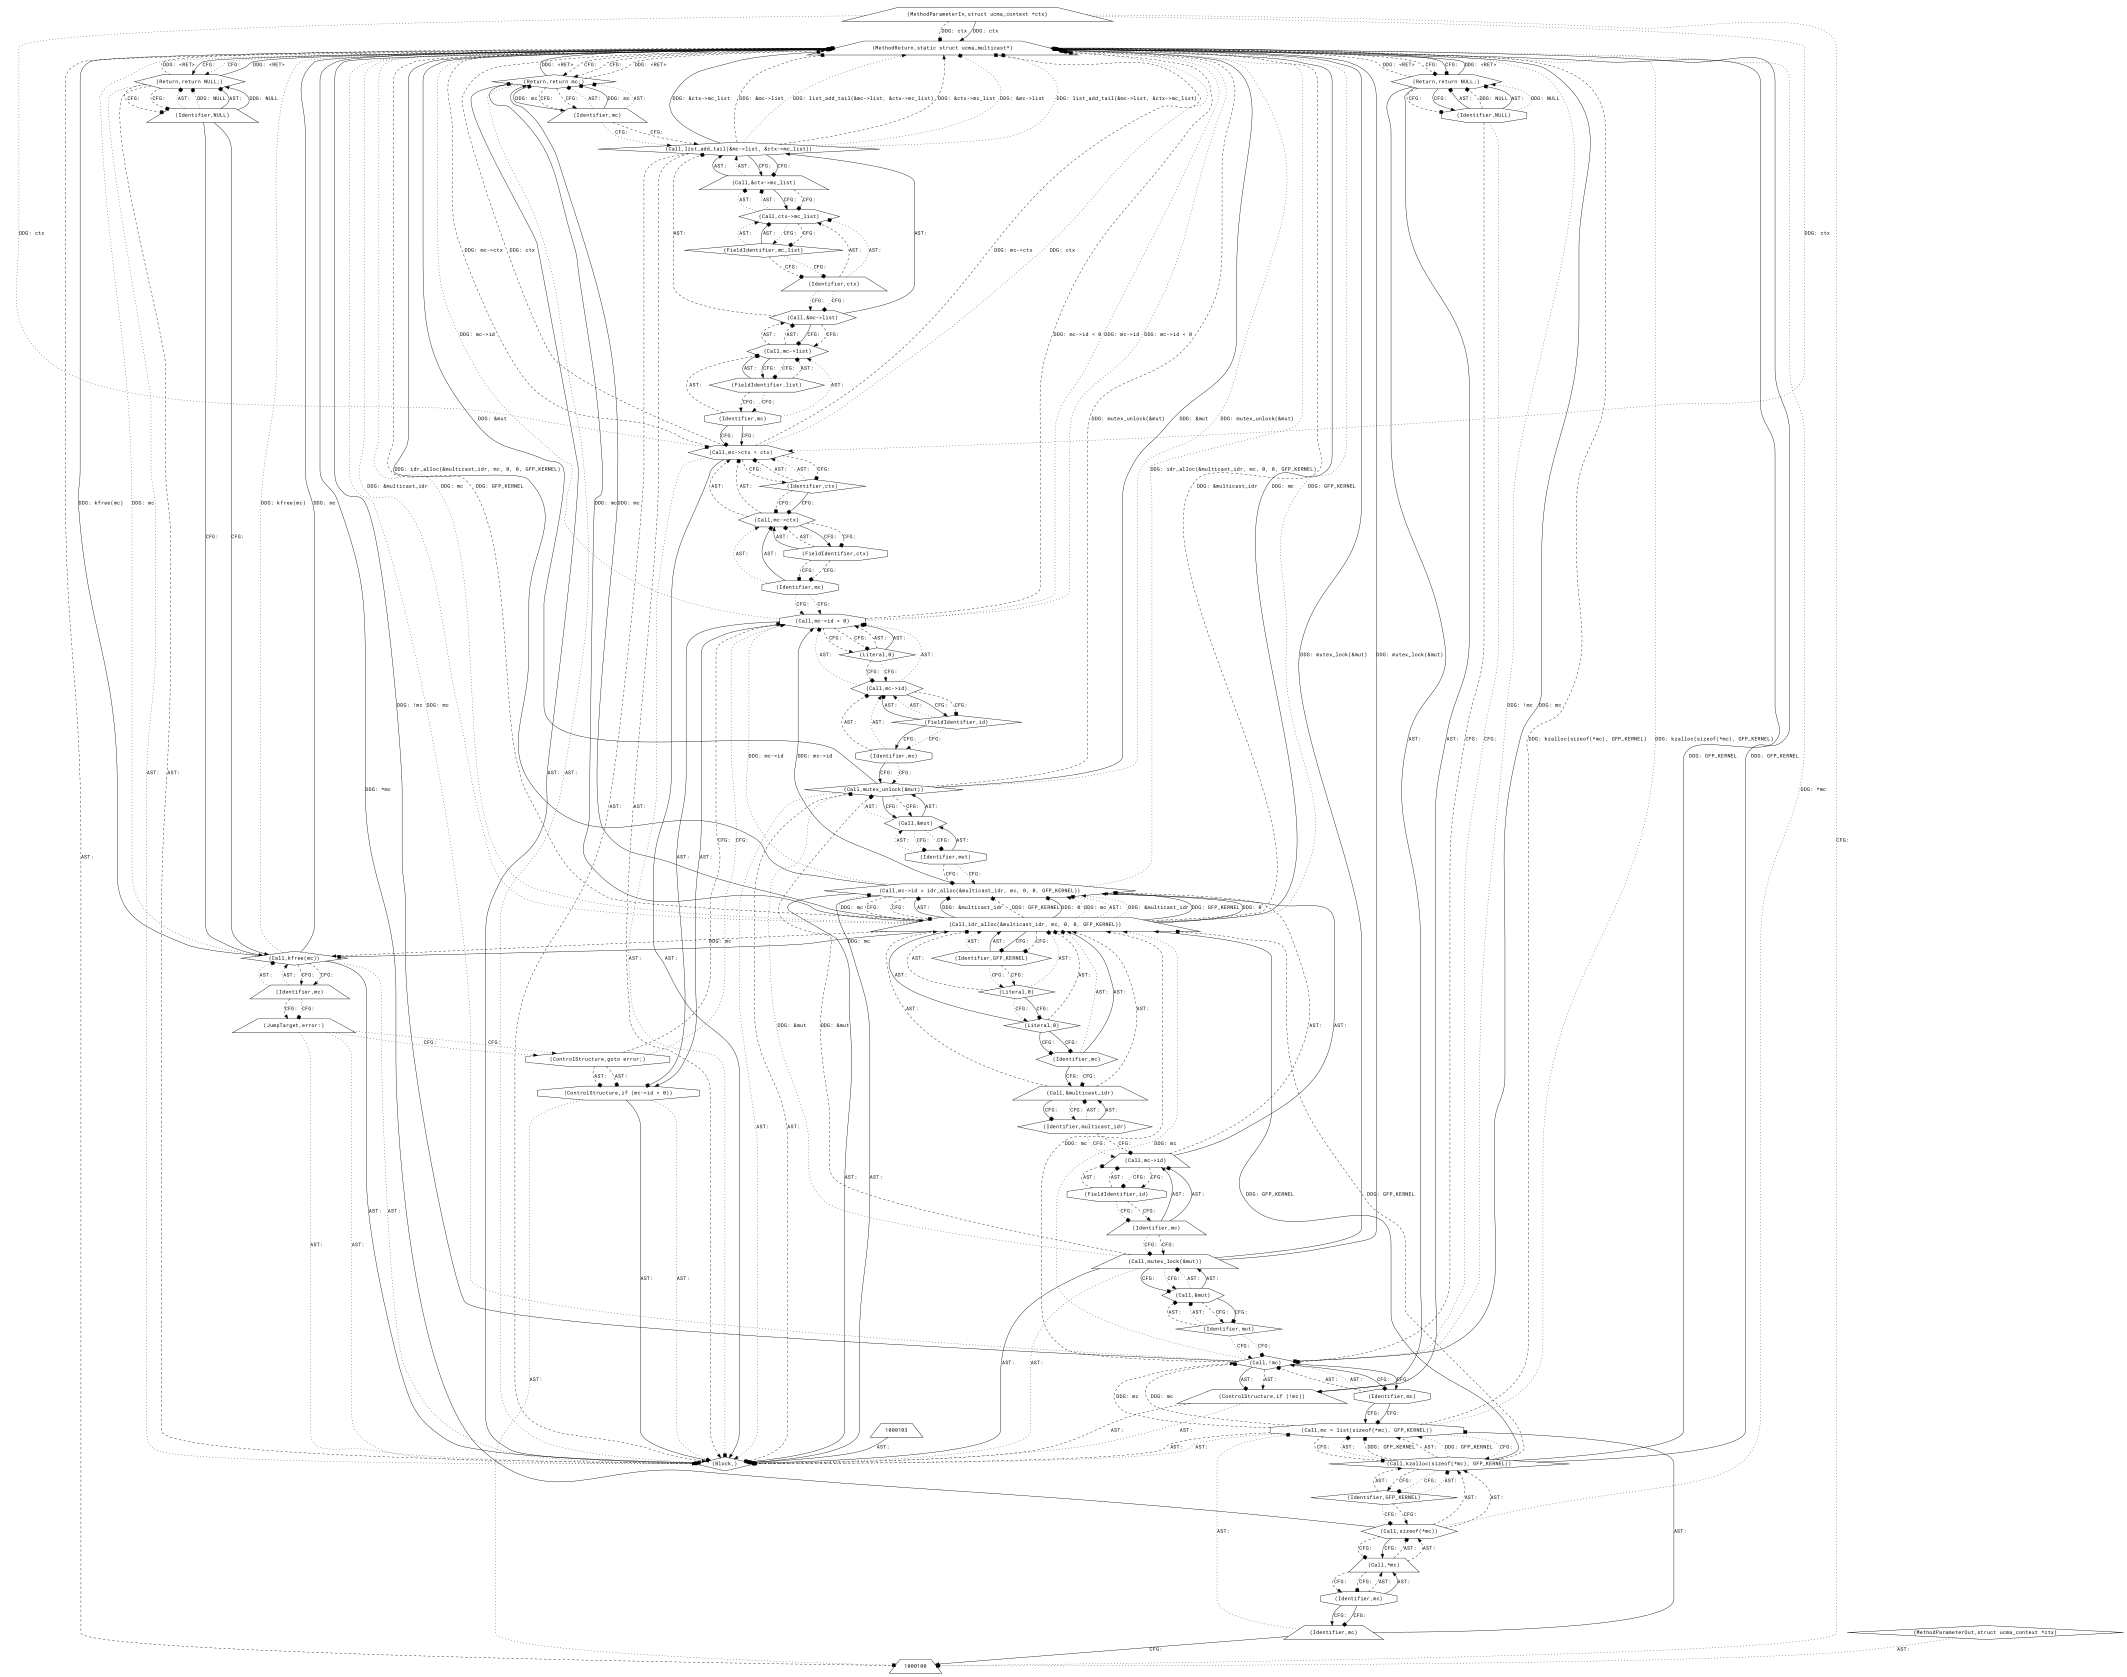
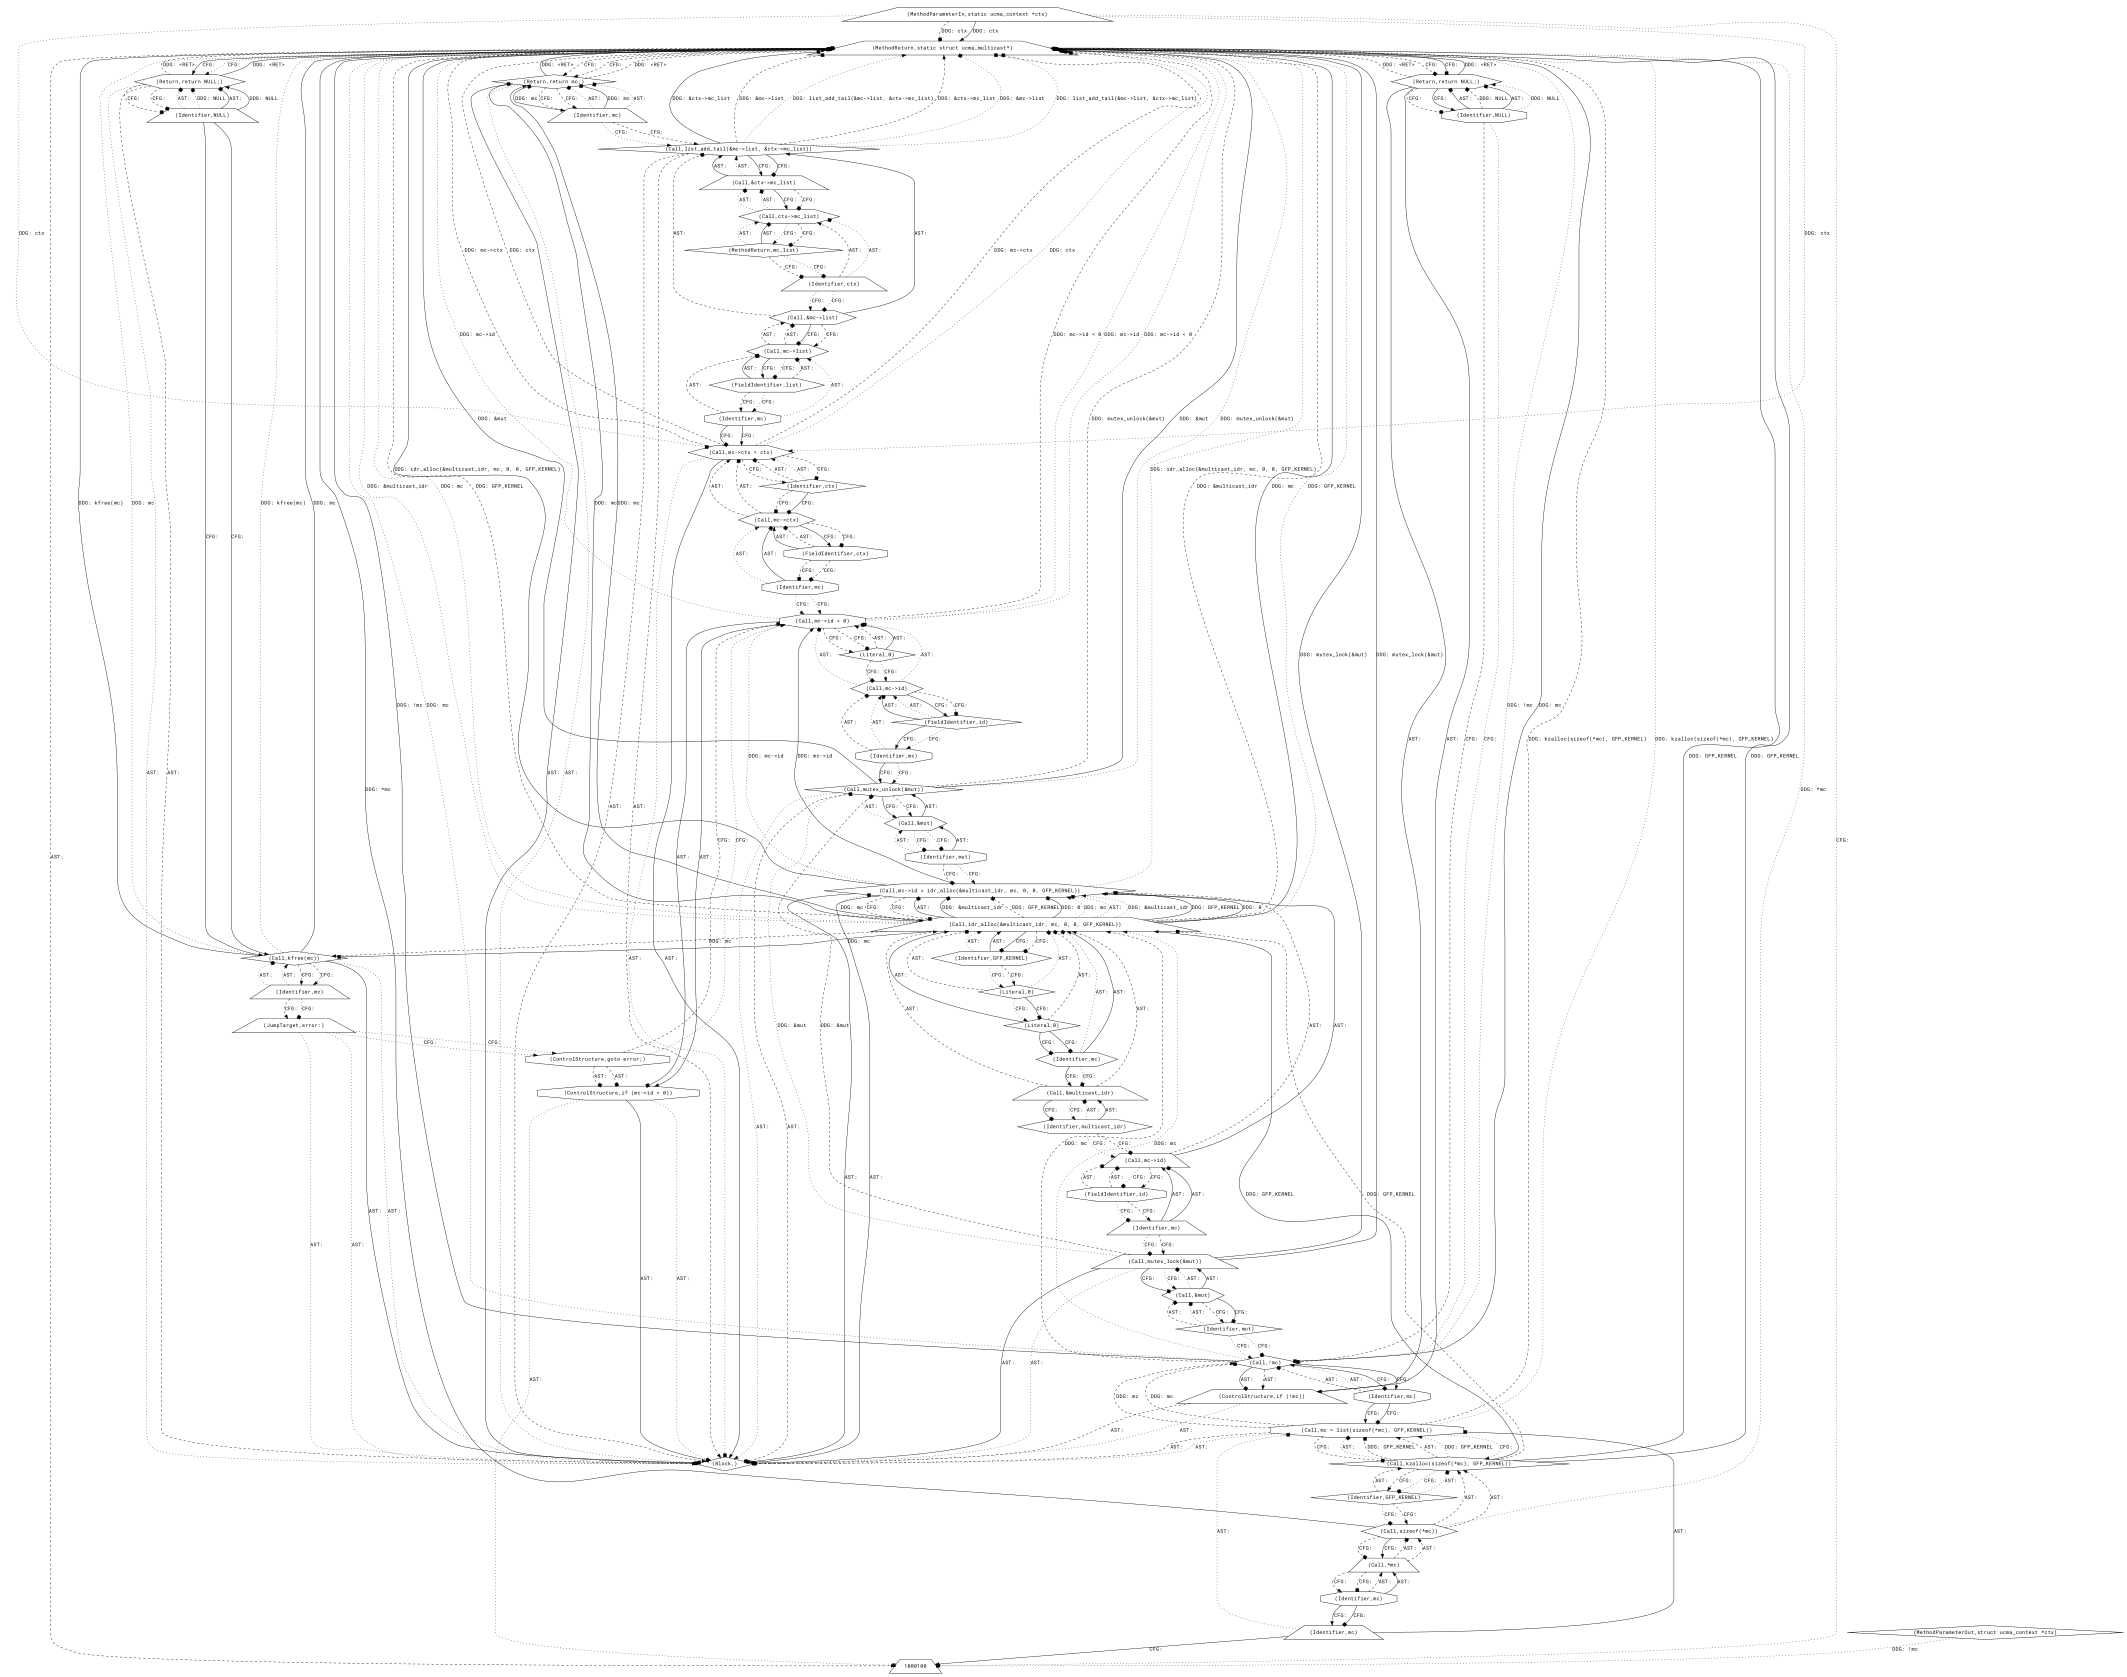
(978, 14) -> (978, 14)
(764, 250) -> (764, 250)
(81, 878) -> (51, 884)
(897, 1430) -> none
(1905, 1649) -> (1905, 1649)
